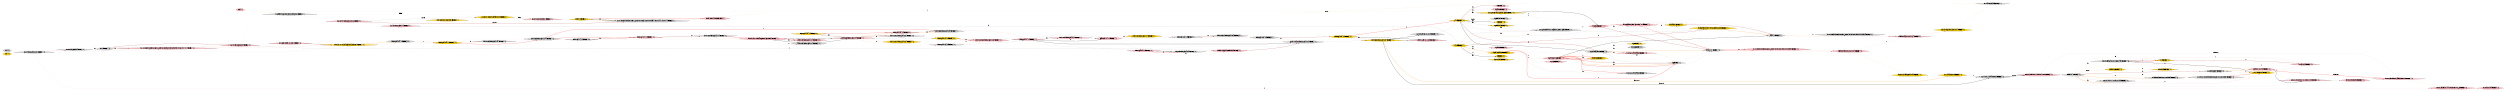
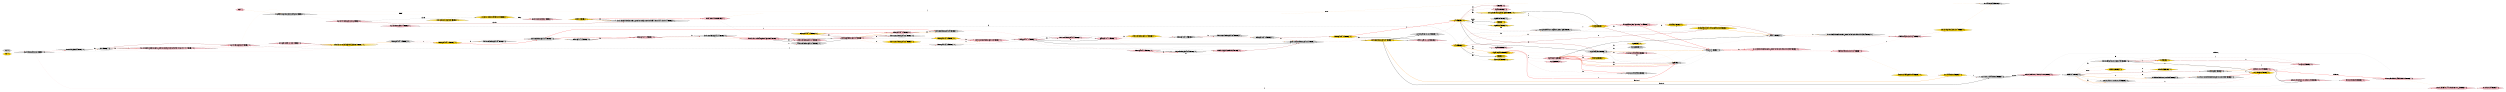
(1598, 26) -> (1598, 26)
